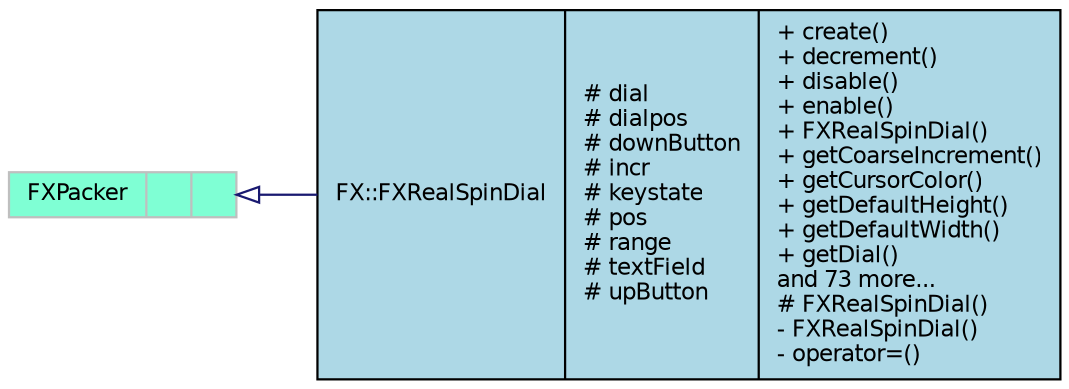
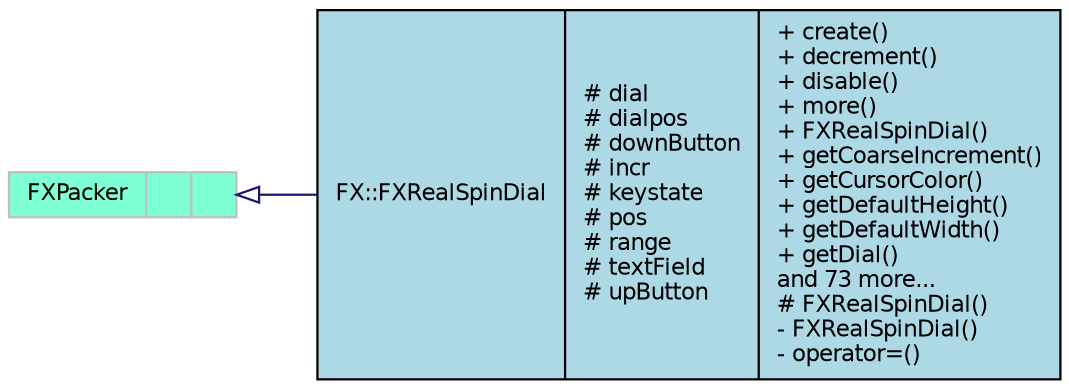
(835, 107) -> (827, 107)
